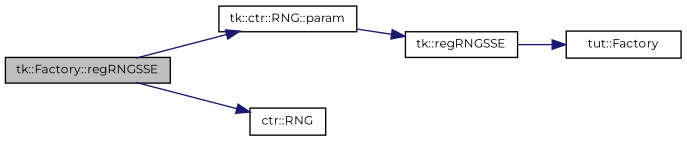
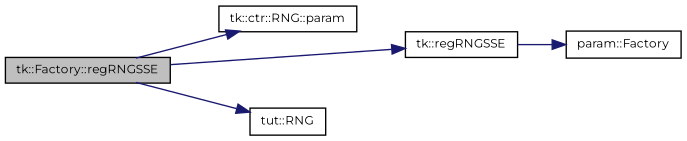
(374, 32) -> (281, 57)
(624, 45) -> (624, 45)
(288, 122) -> (288, 122)
